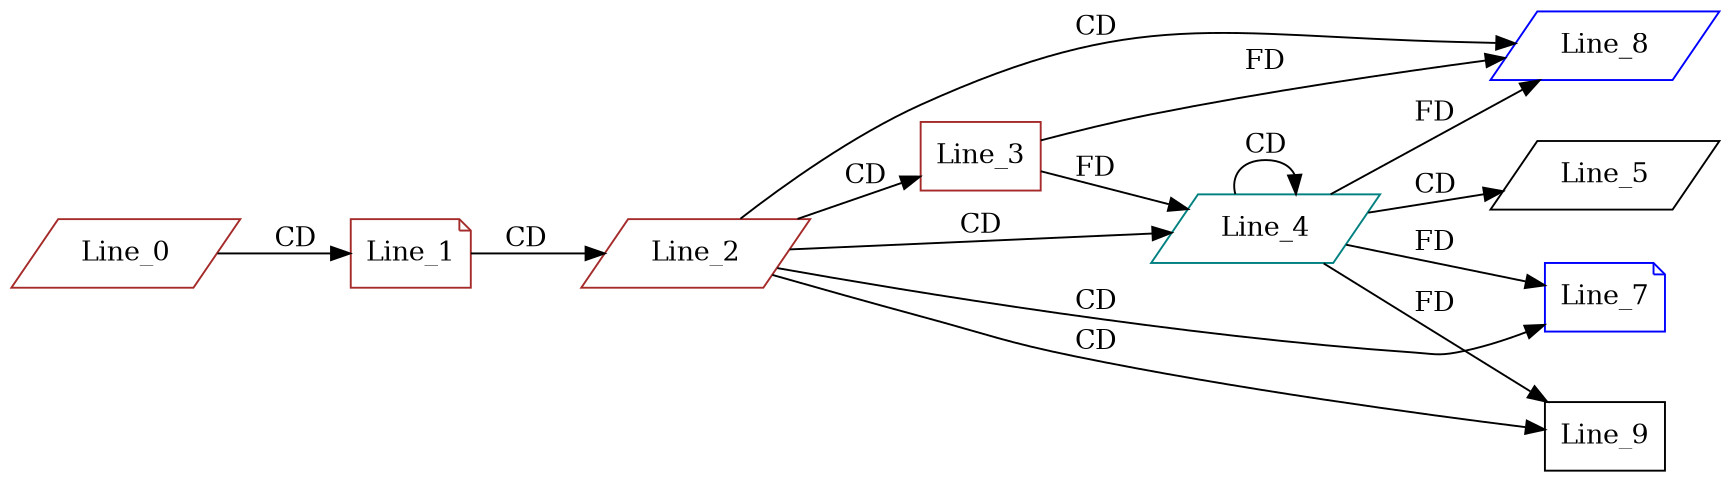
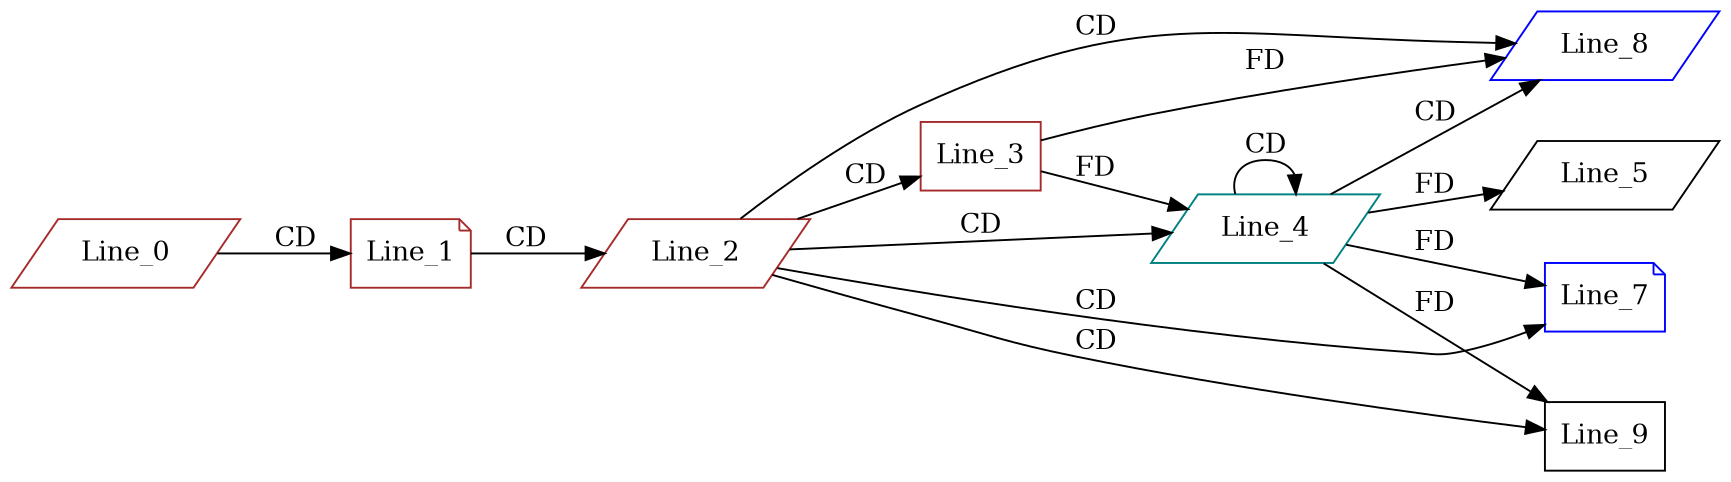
(1435, 113) -> (1435, 113)
(1435, 186) -> (1435, 186)
